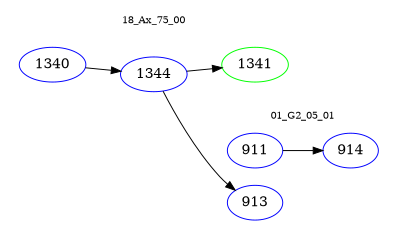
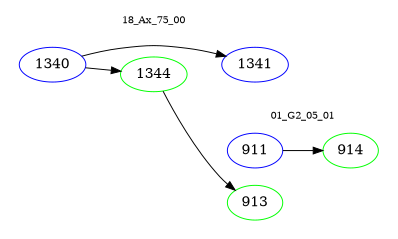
(255, 65) -> (255, 65)
(200, 70) -> (149, 46)
(154, 74) -> (154, 74)
(351, 151) -> (351, 151)
(255, 203) -> (255, 203)
